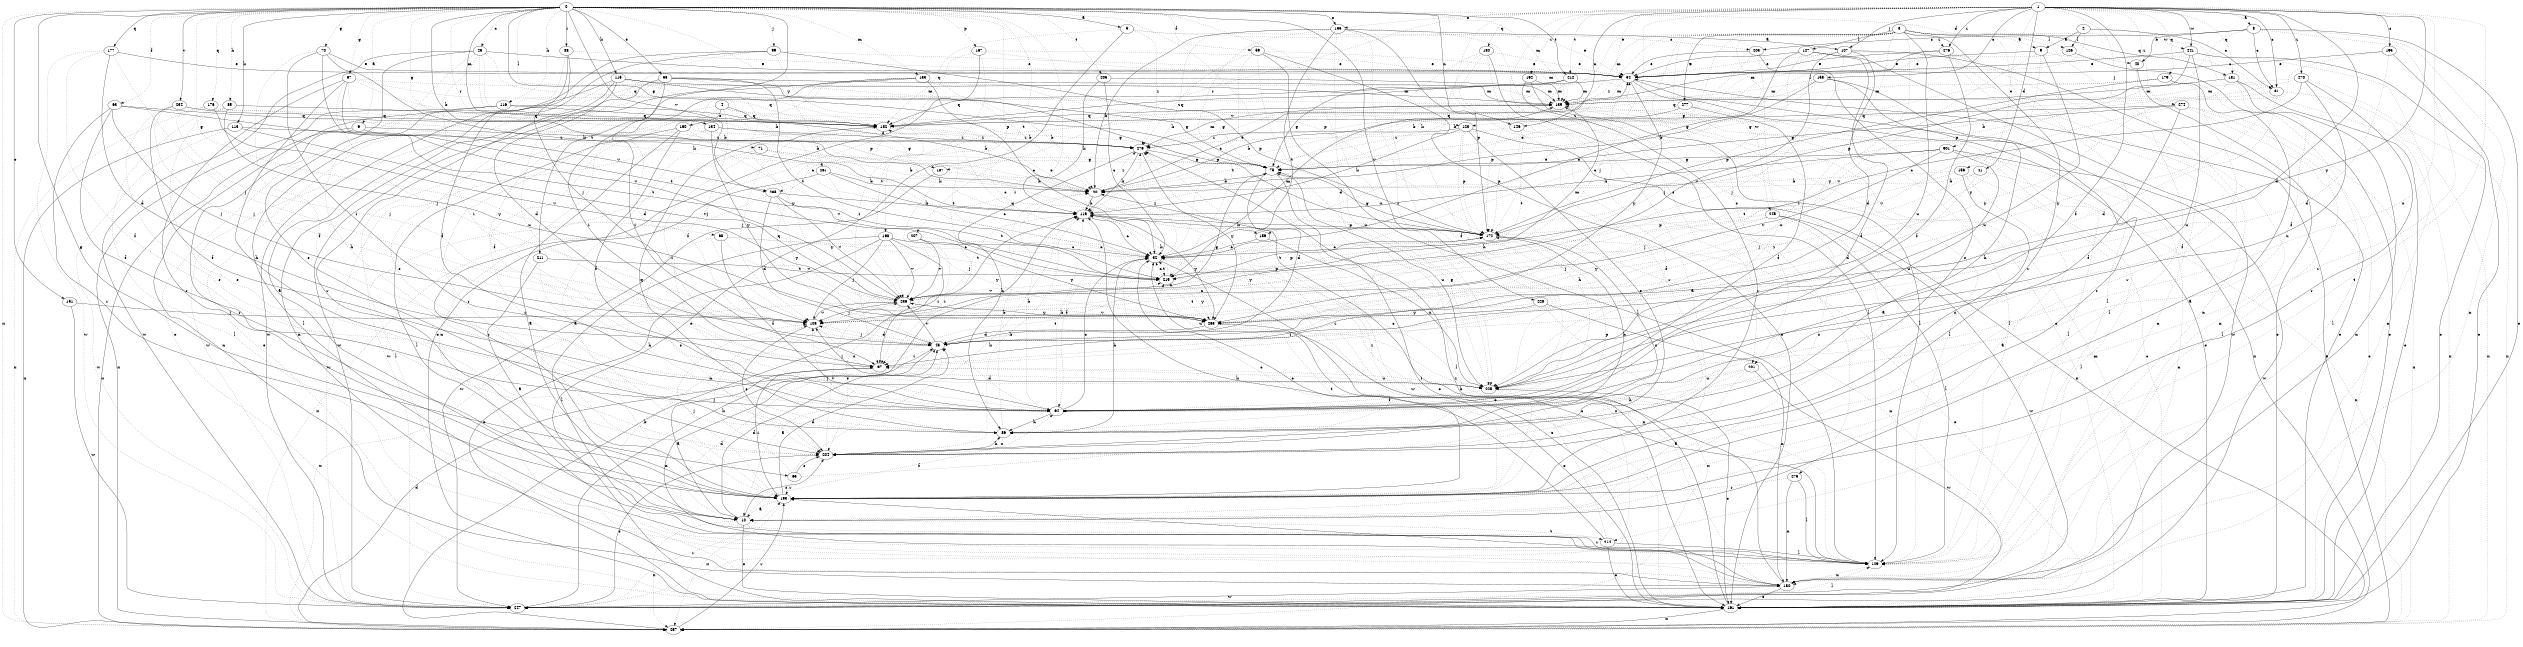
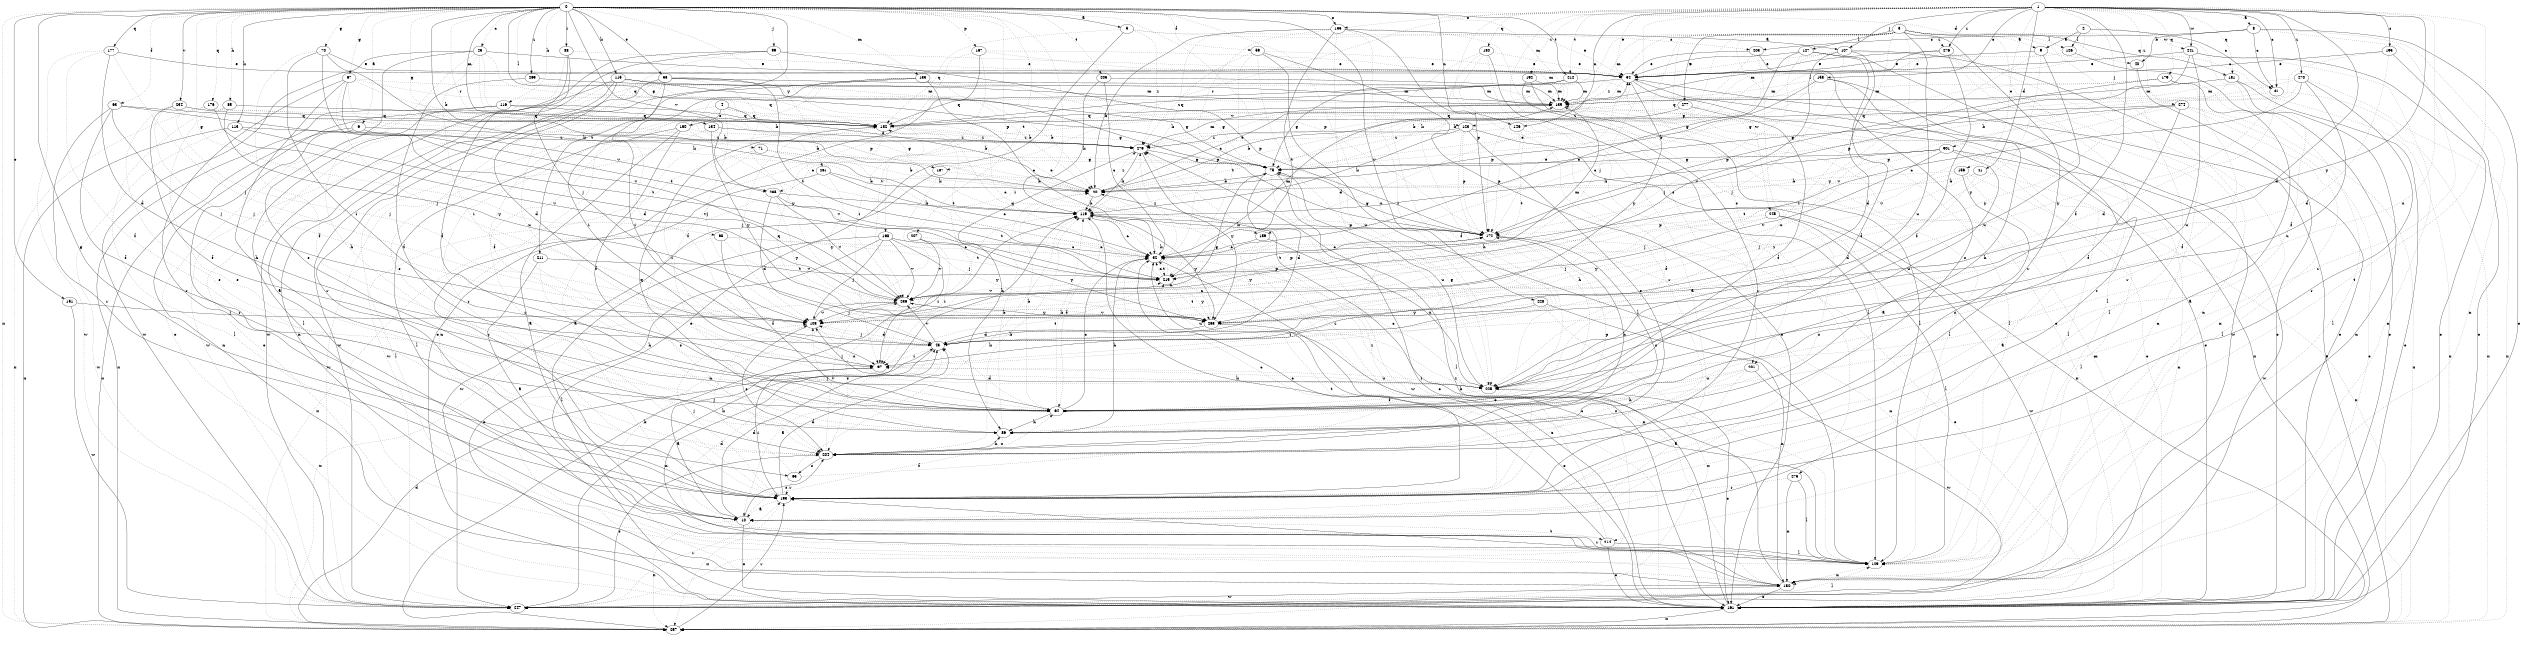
none -> (532, 78)
(1900, 146) -> (1921, 149)
(805, 463) -> (810, 465)
